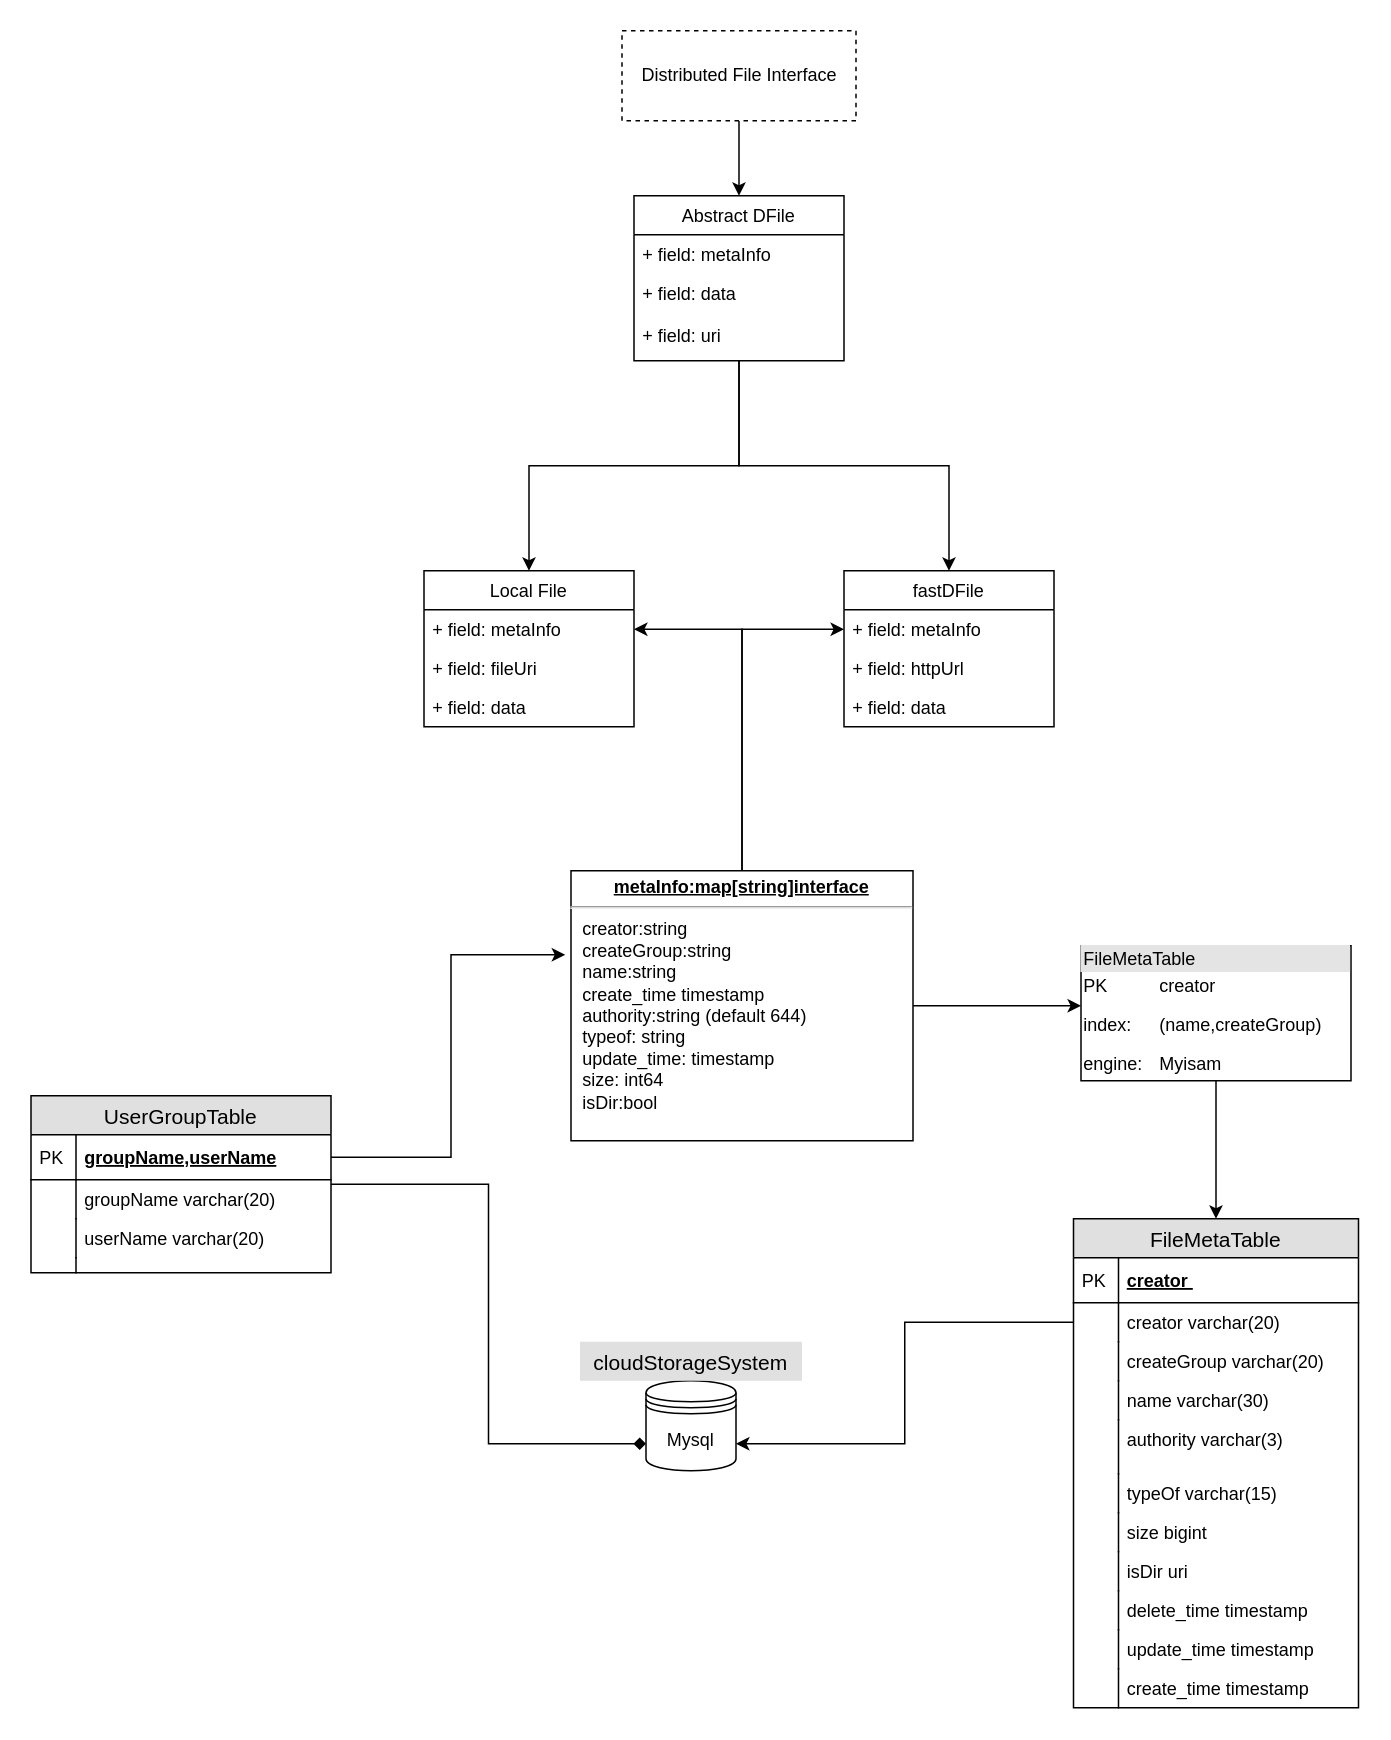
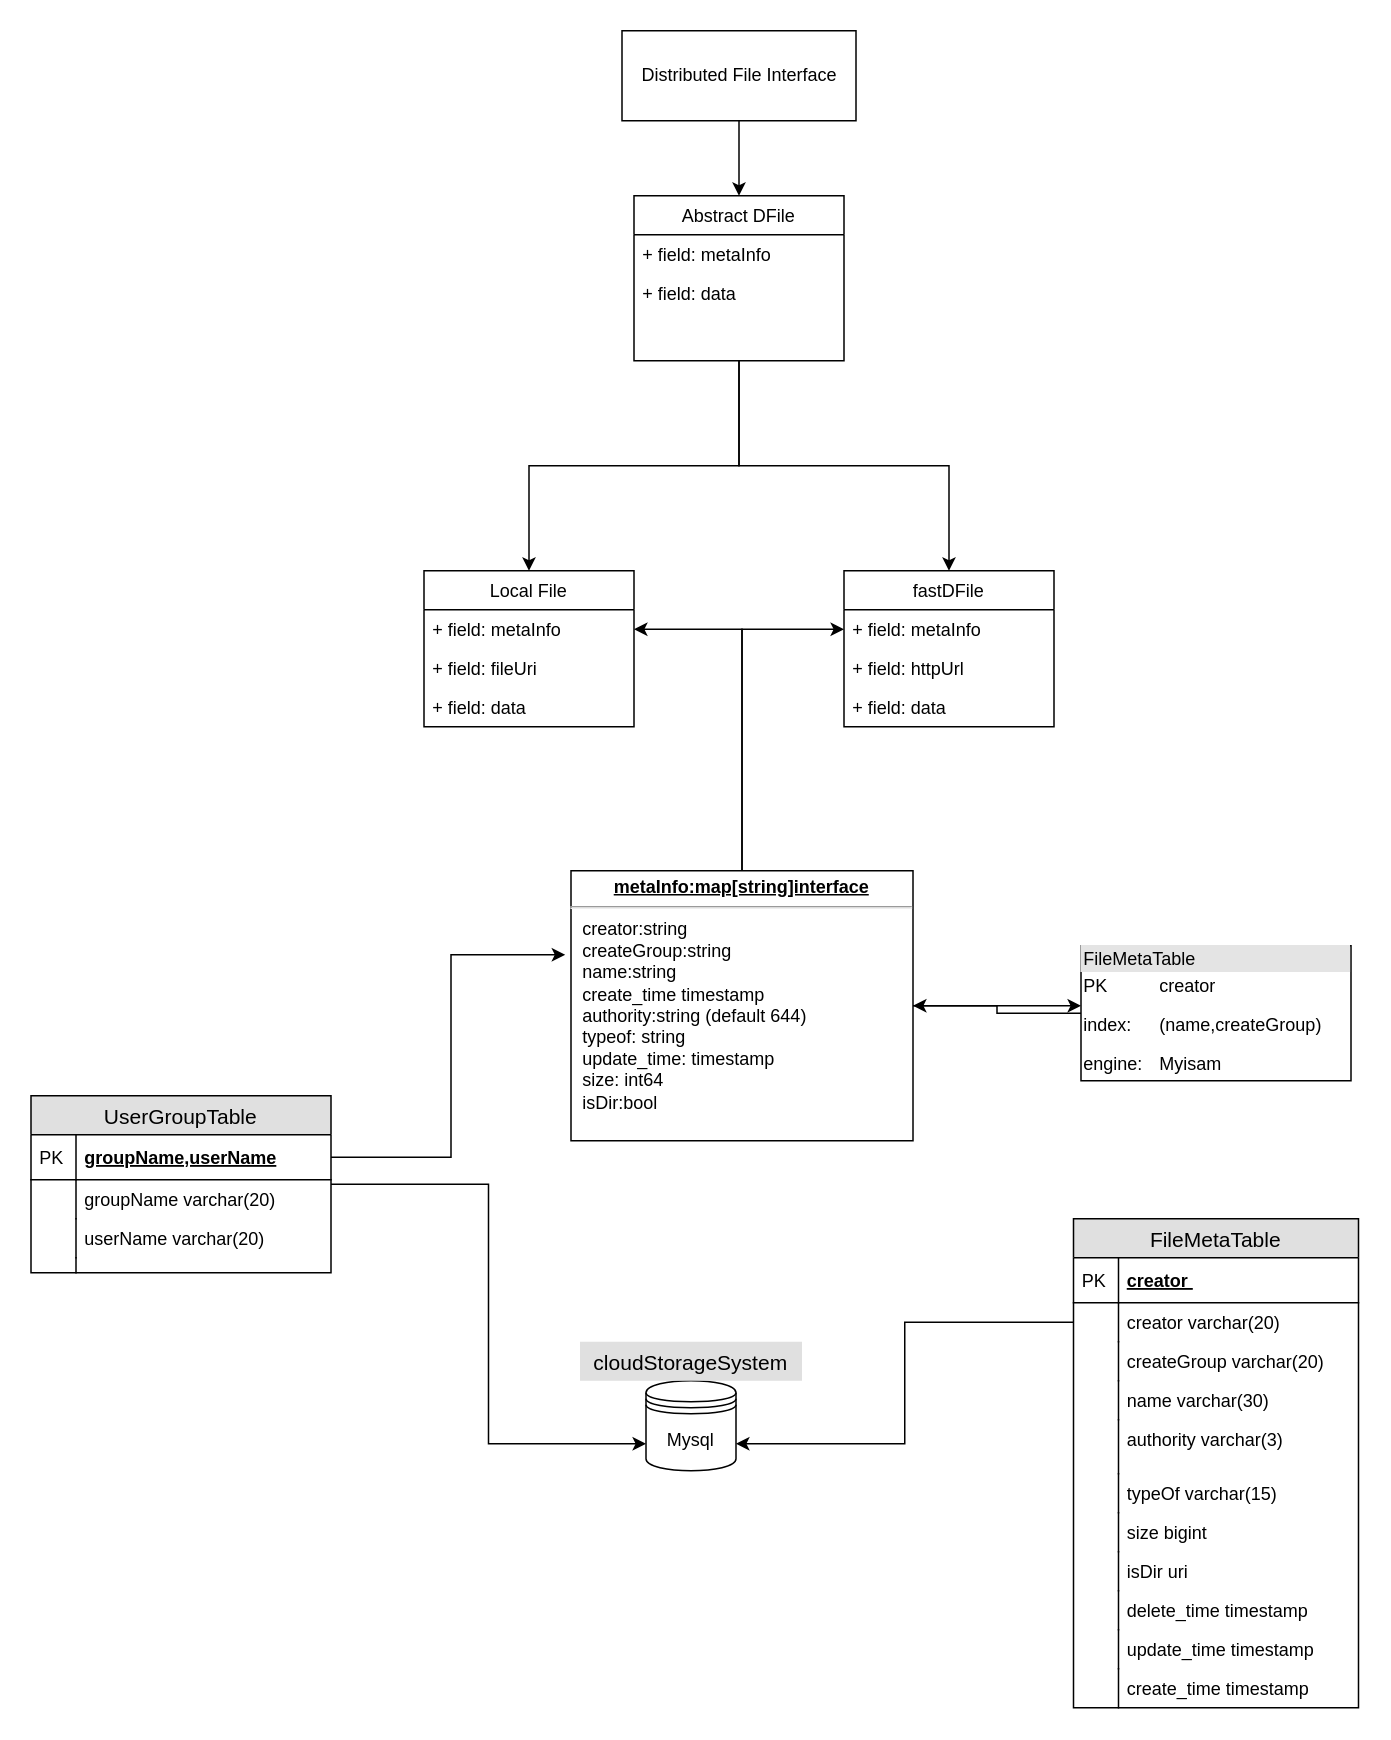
(739, 76) -> (739, 76)
(739, 337) -> none
(1216, 1145) -> (1037, 1013)
(633, 1444) -> (634, 1444)
